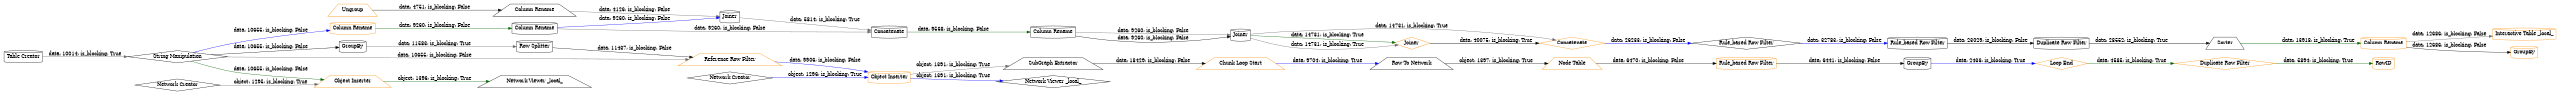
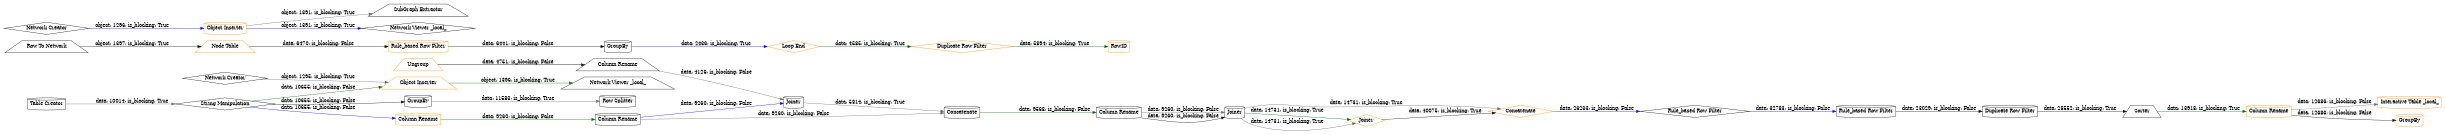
(730, 60) -> none
(1241, 63) -> none
